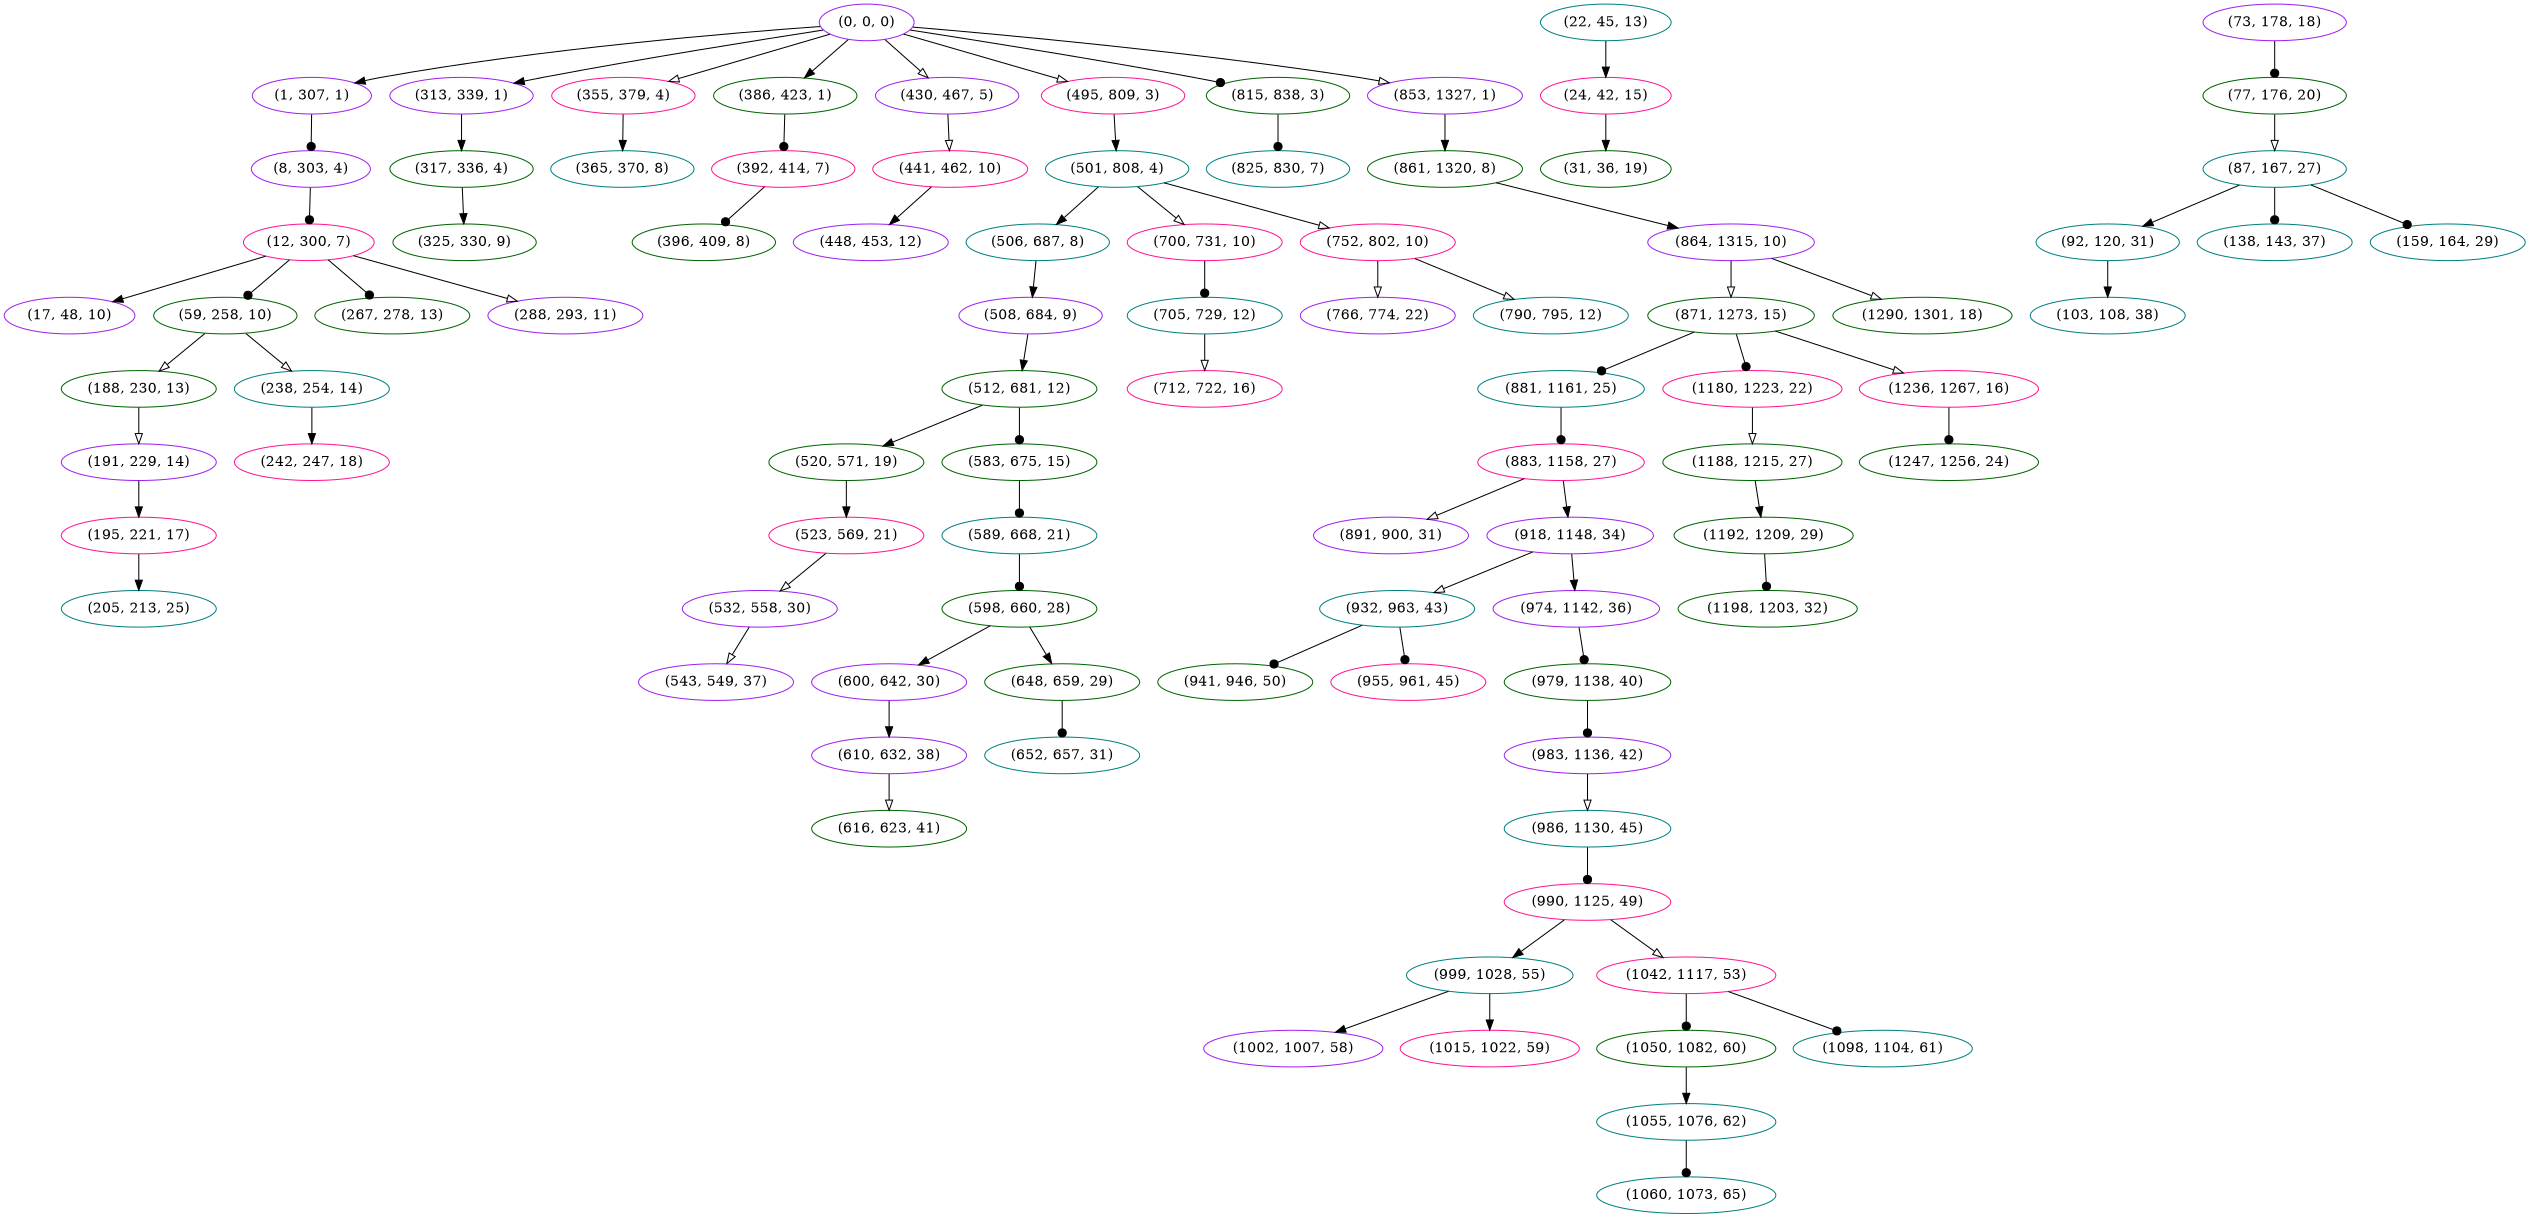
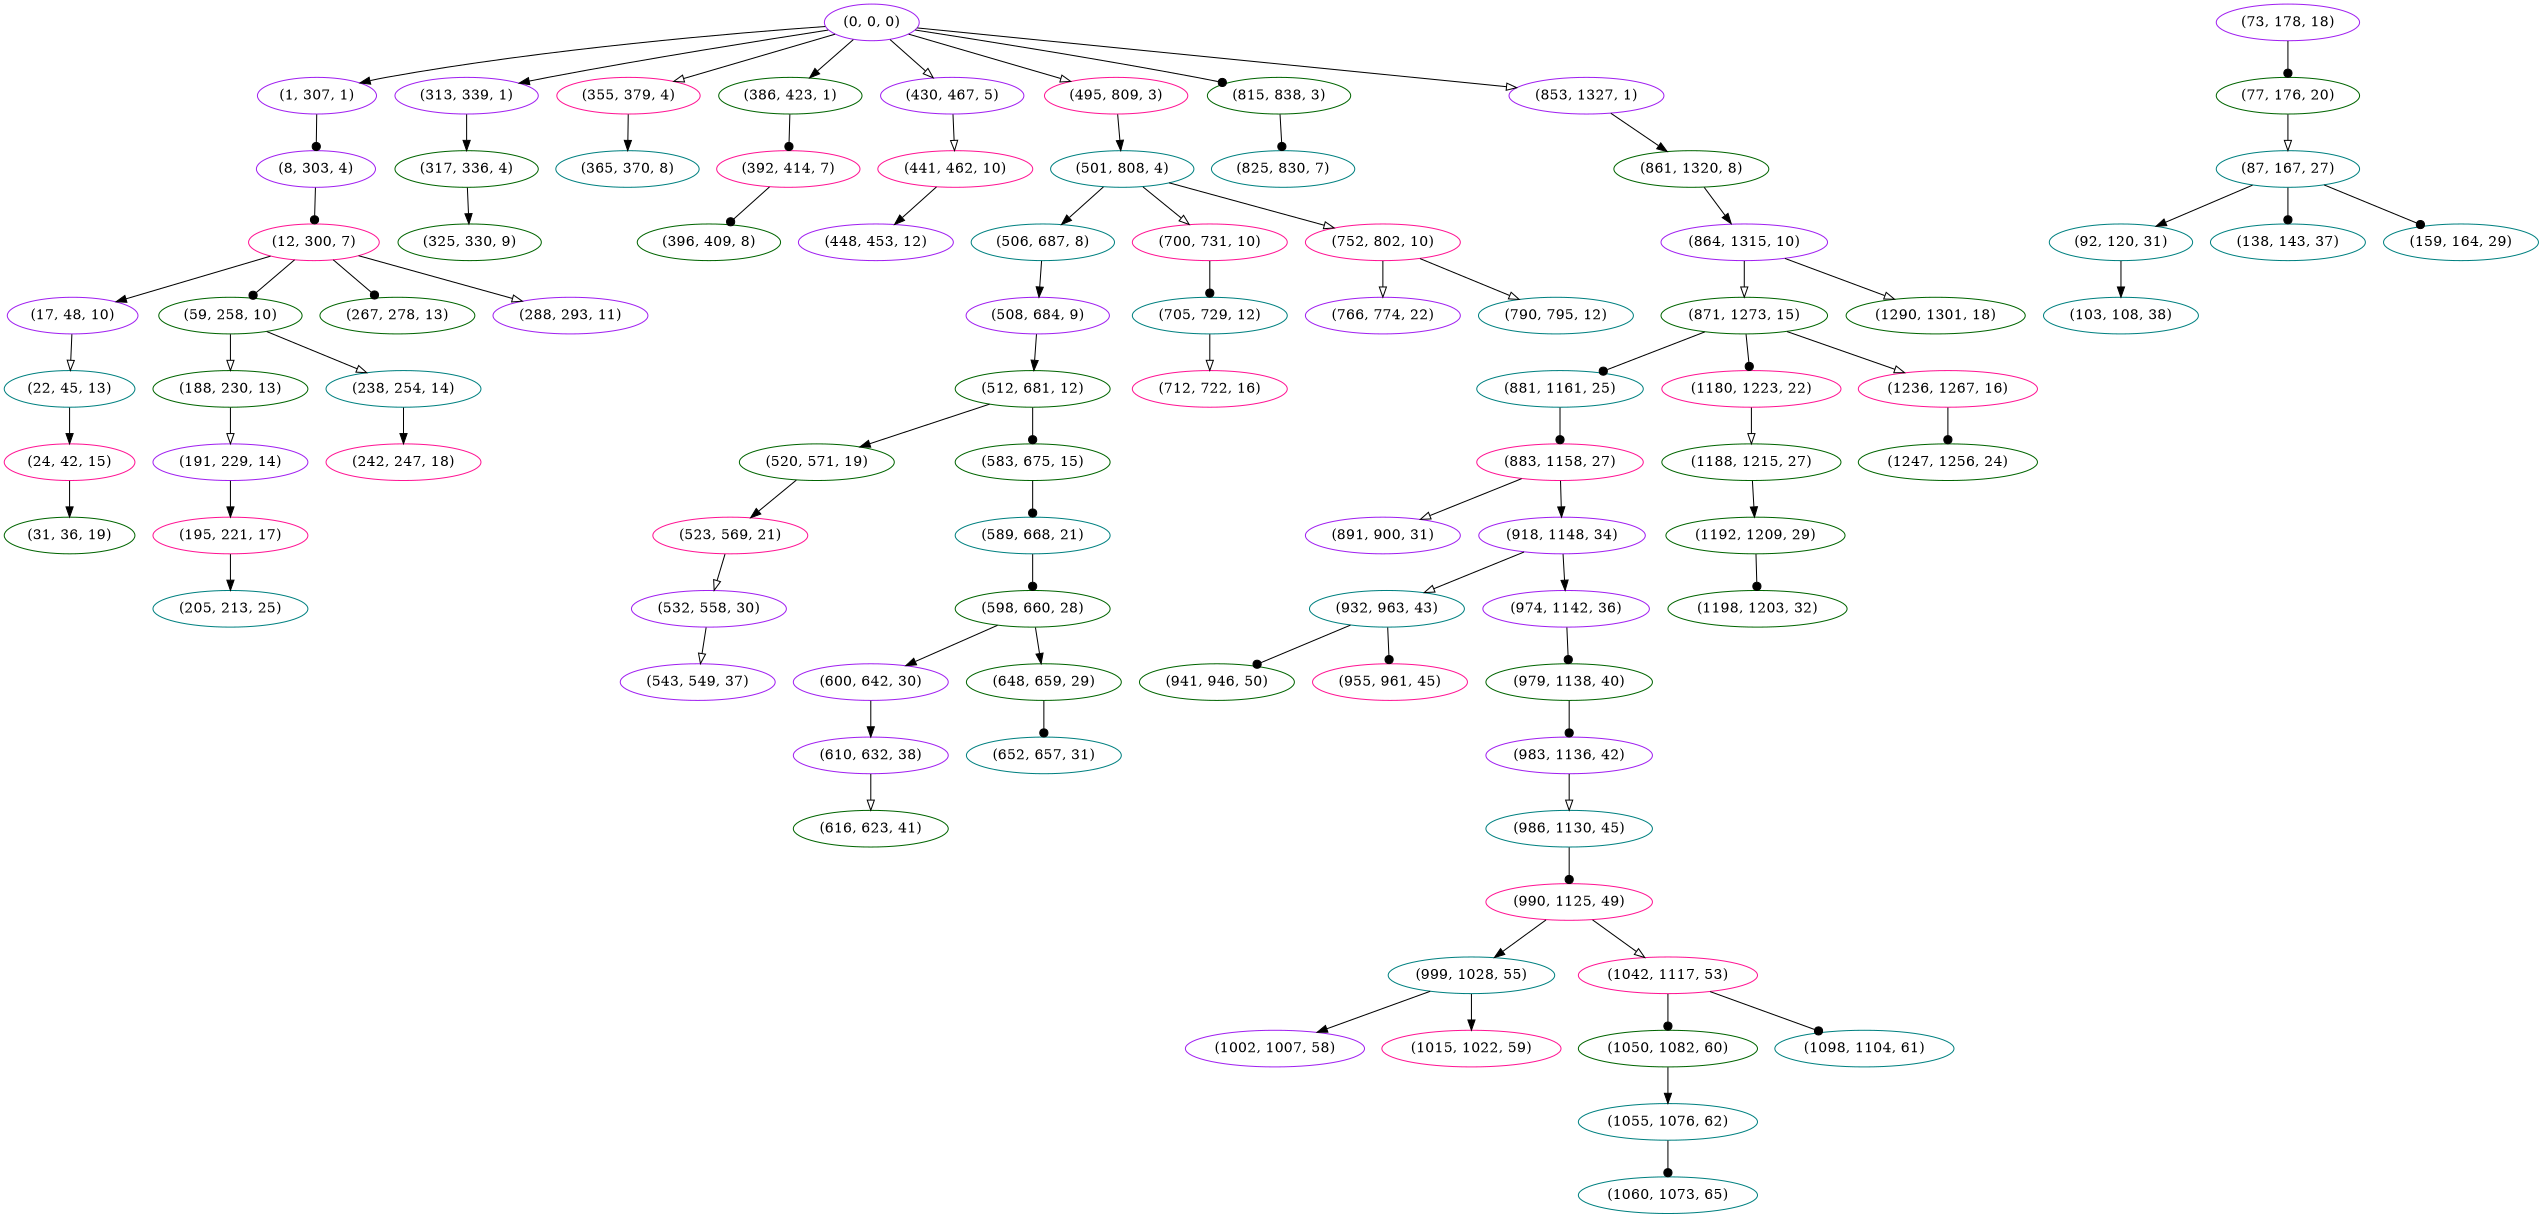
none -> (71, 347)
